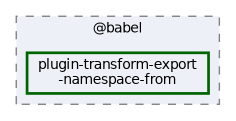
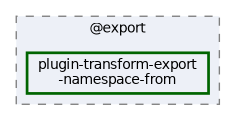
(118, 29) -> (118, 29)
